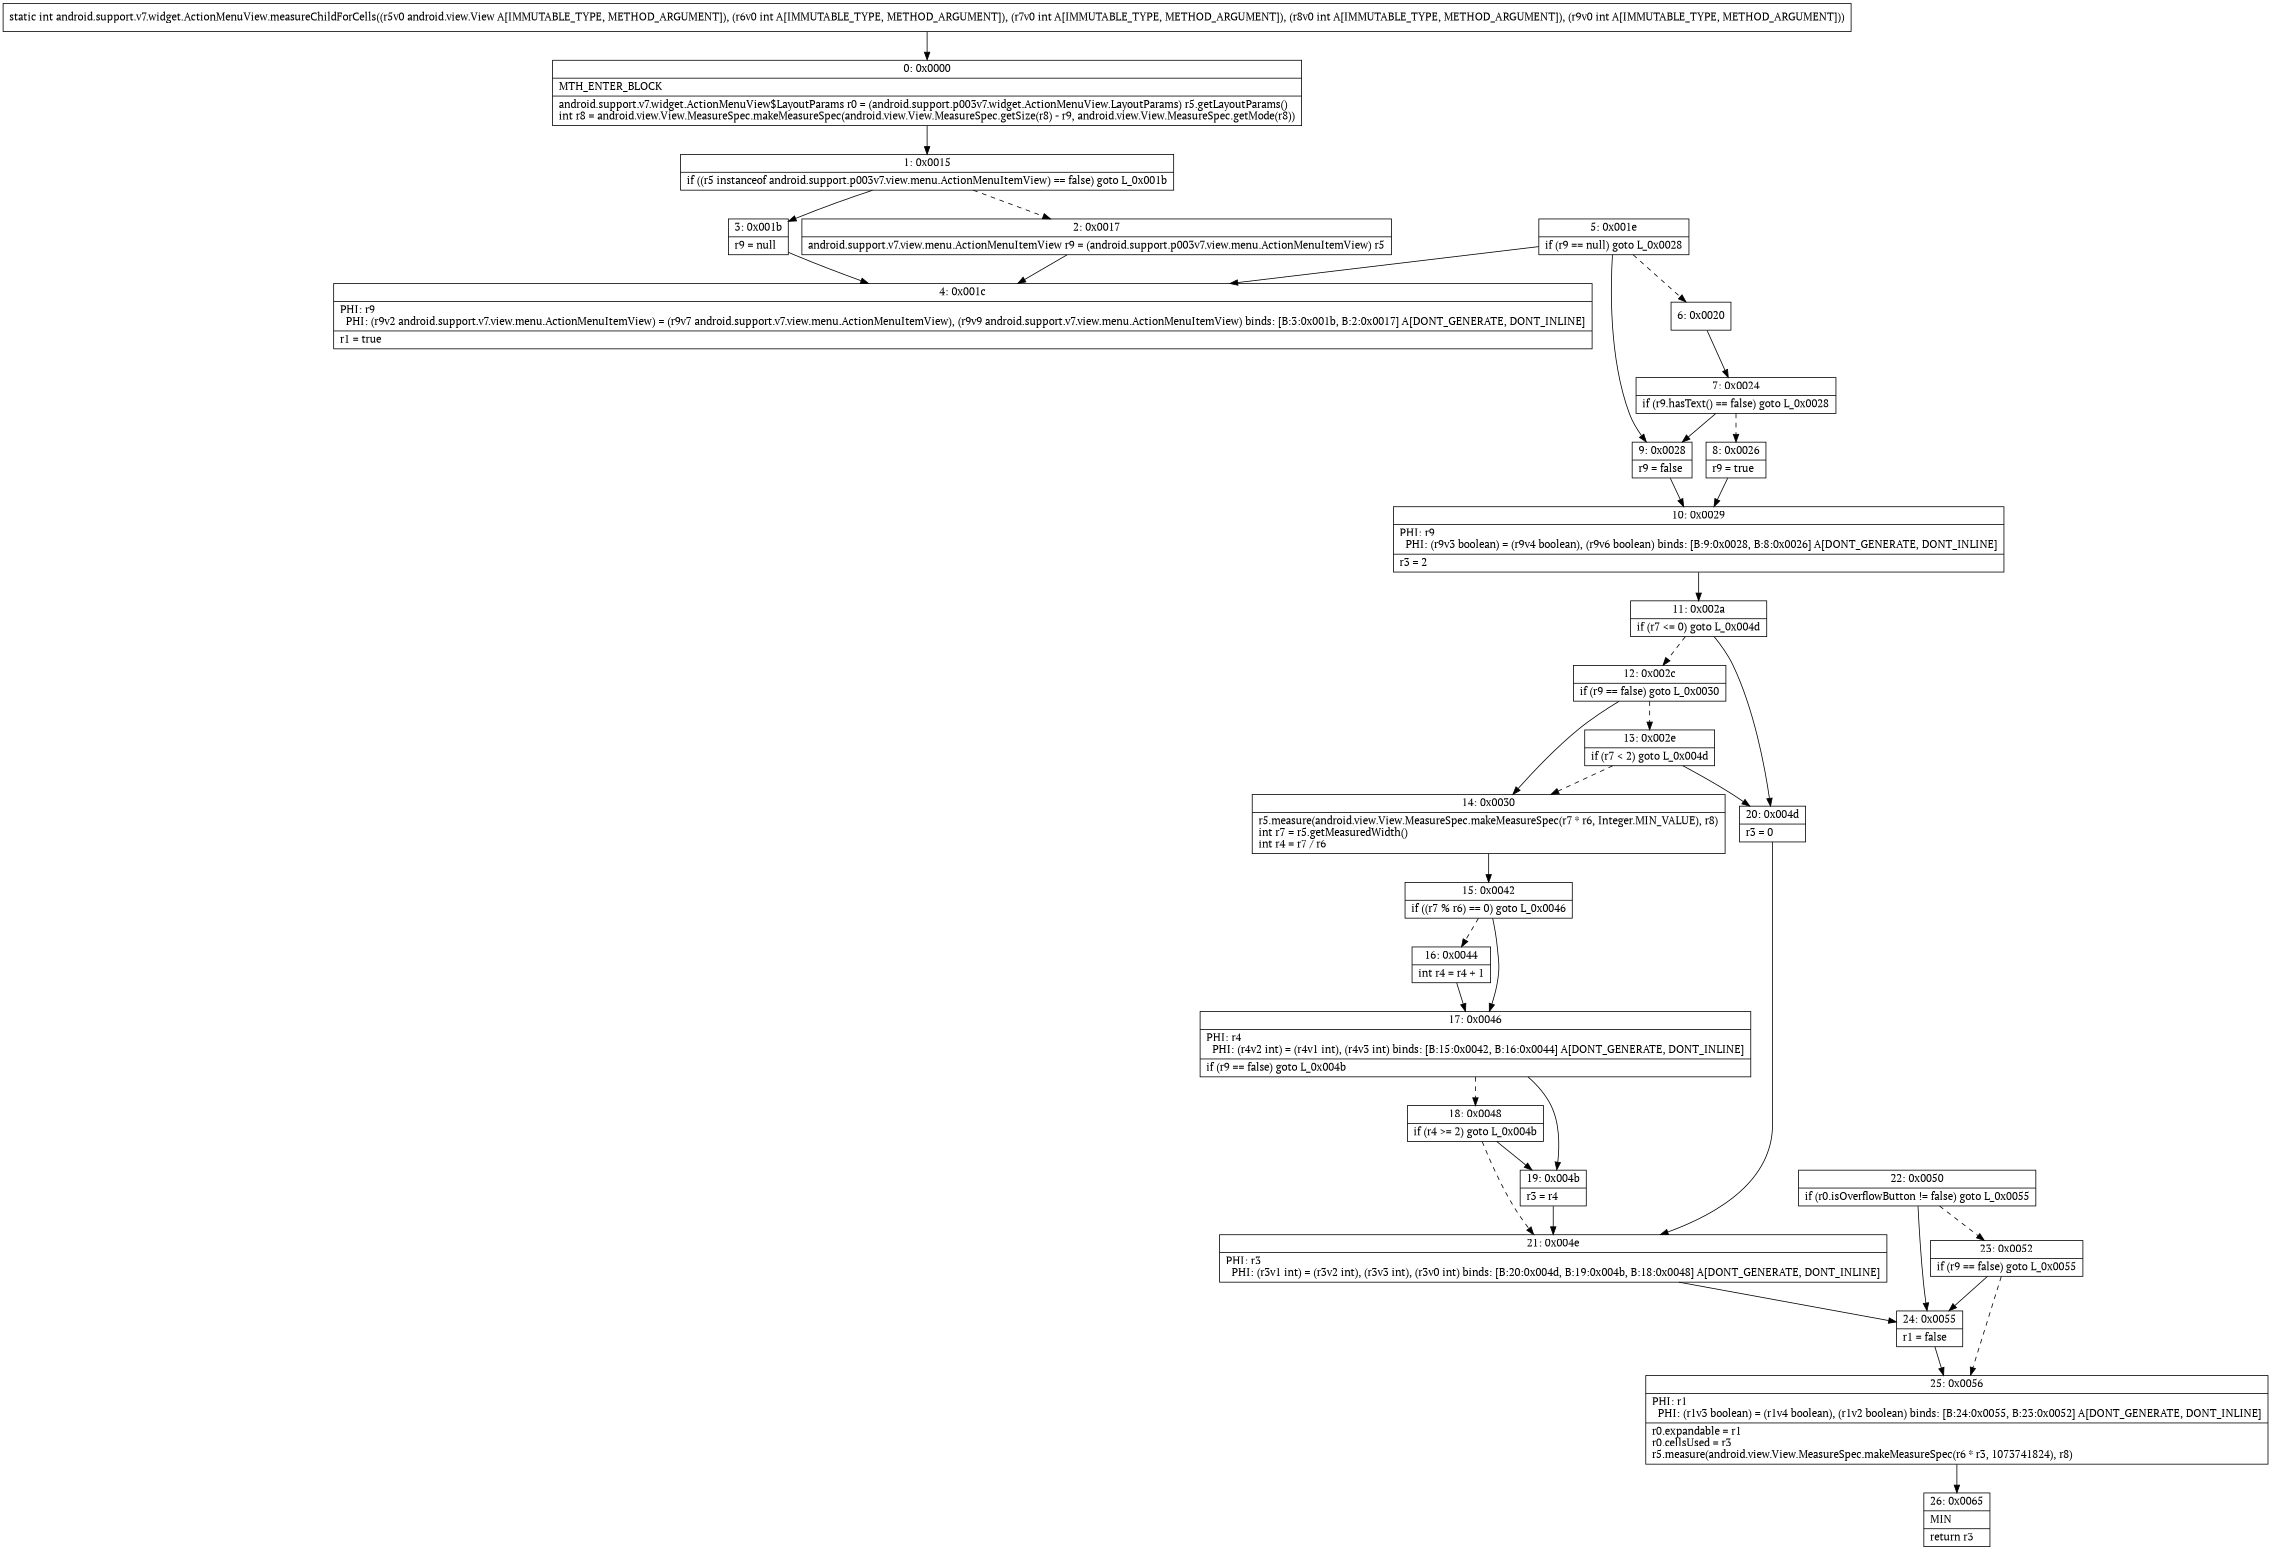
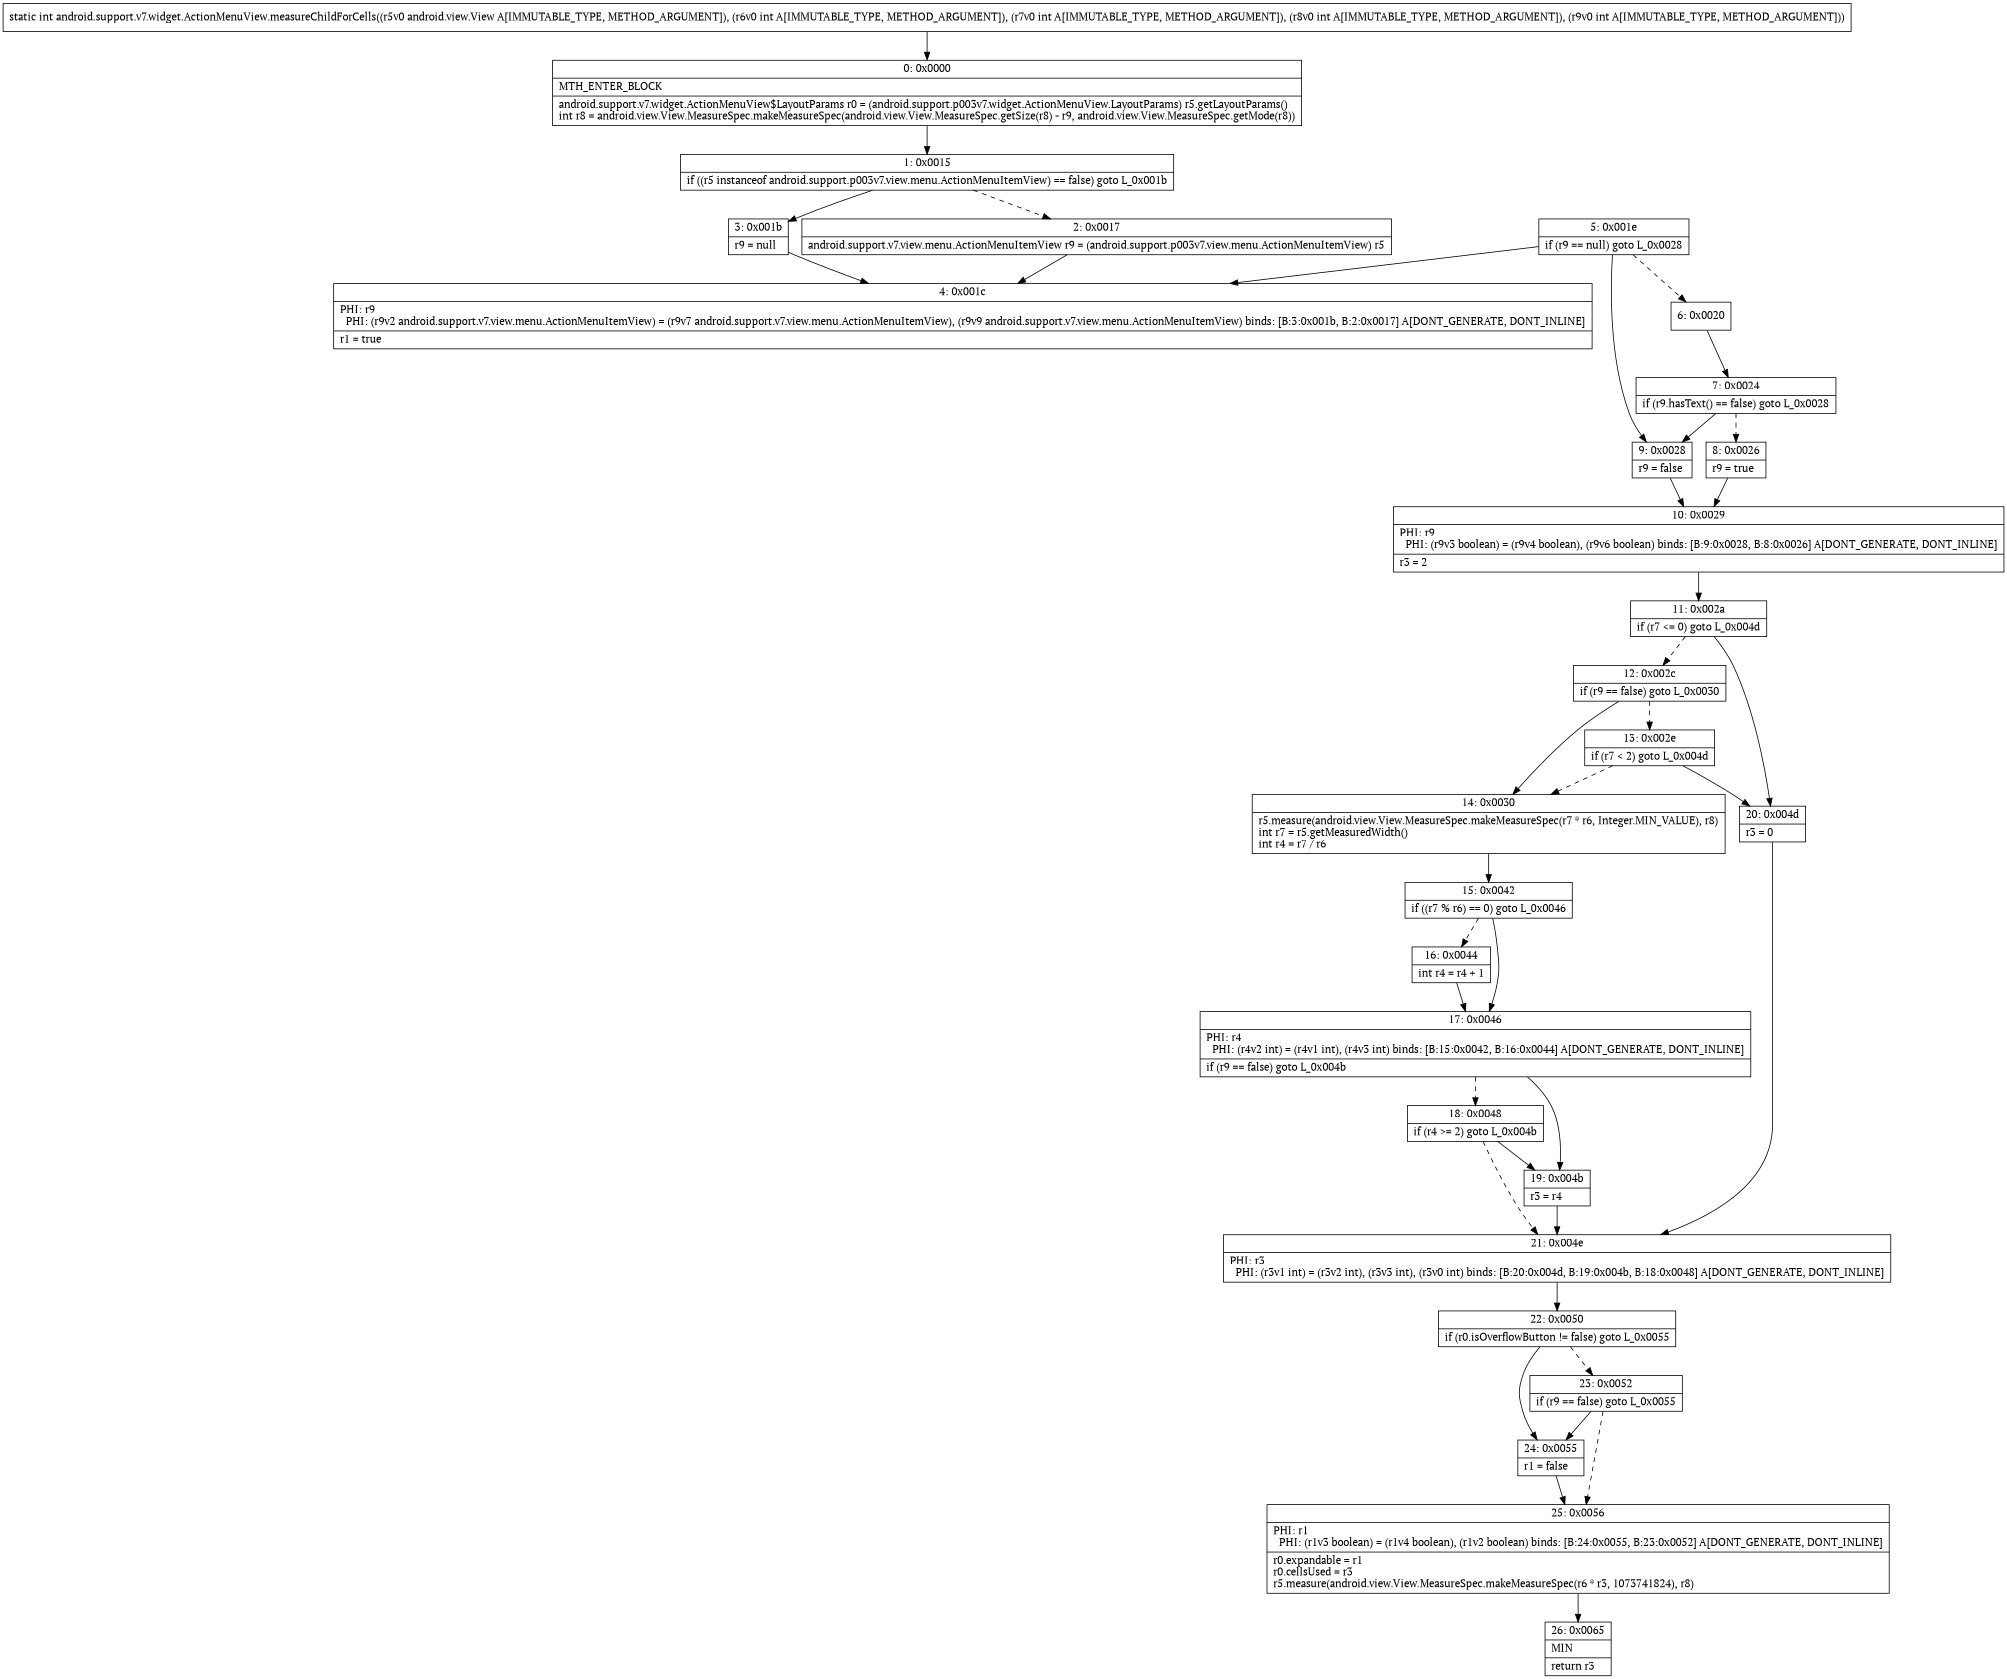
(1784, 1301) -> (1557, 1293)
